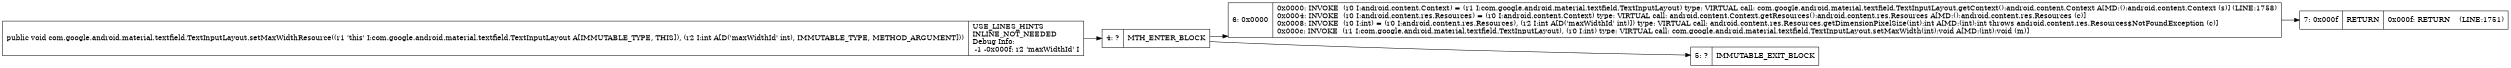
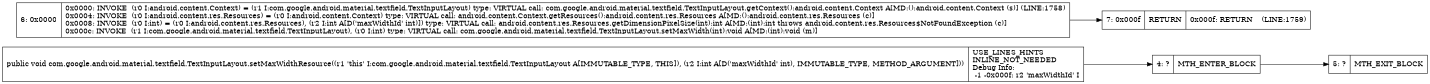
(2446, 20) -> (1248, 20)
(1216, 37) -> none
(1765, 56) -> (1389, 64)
